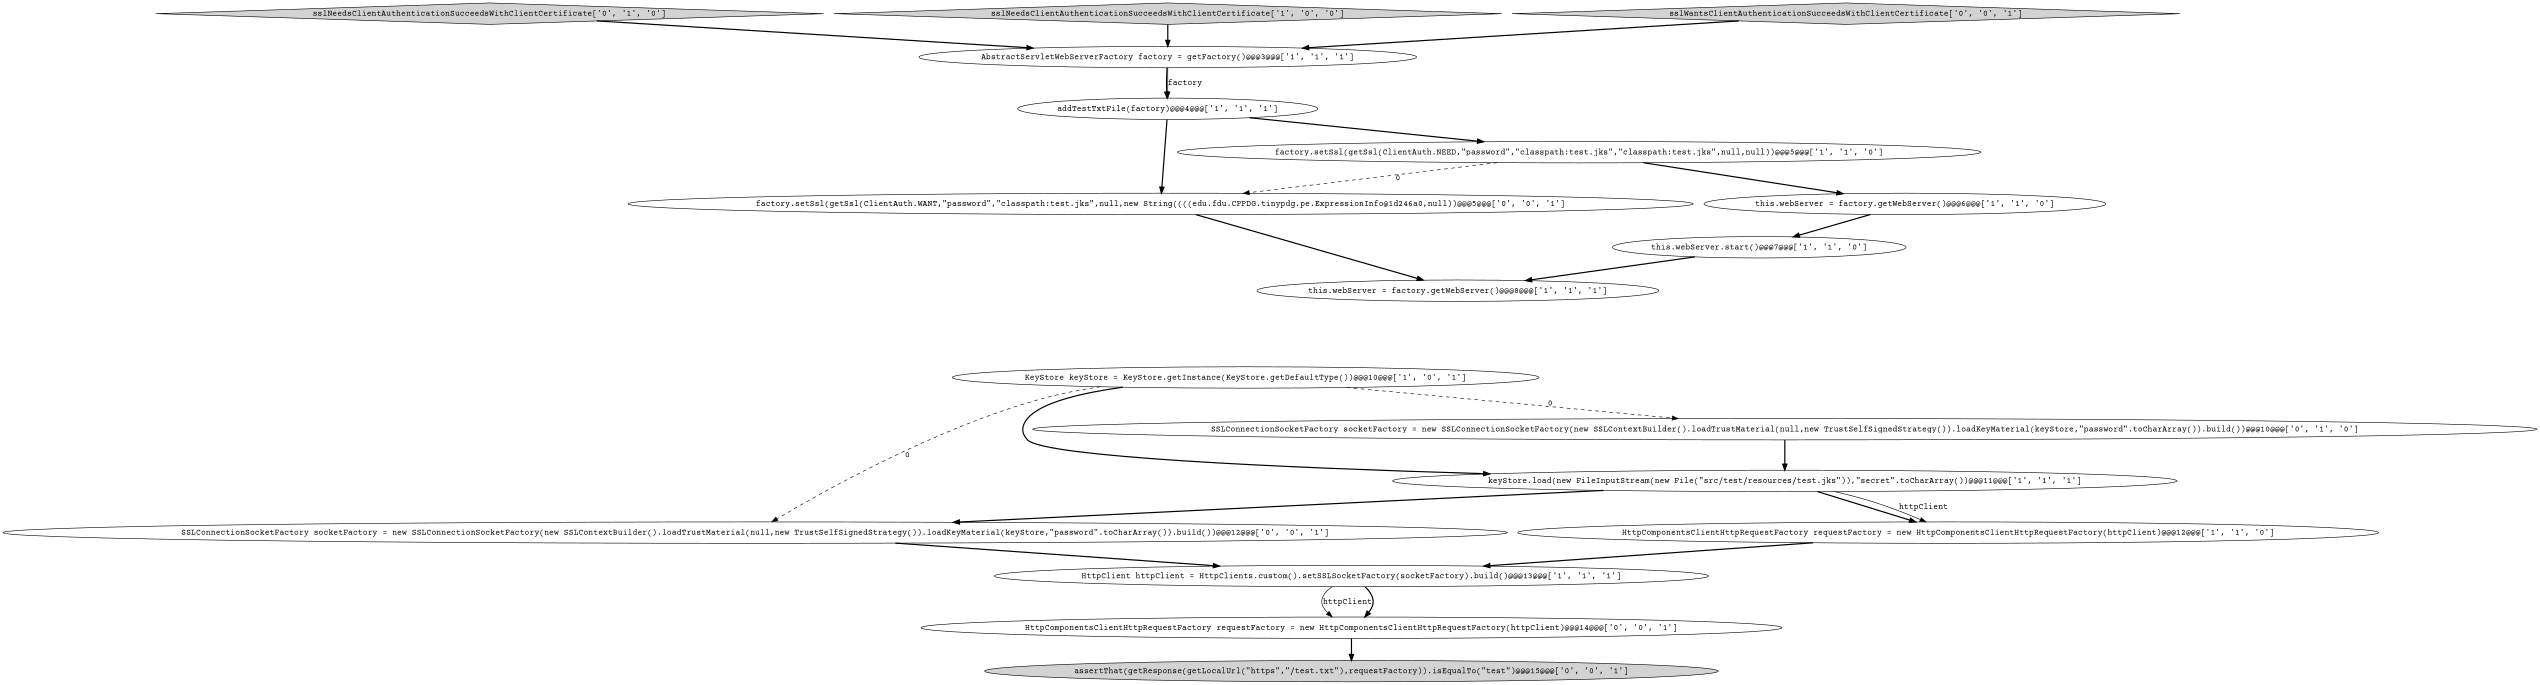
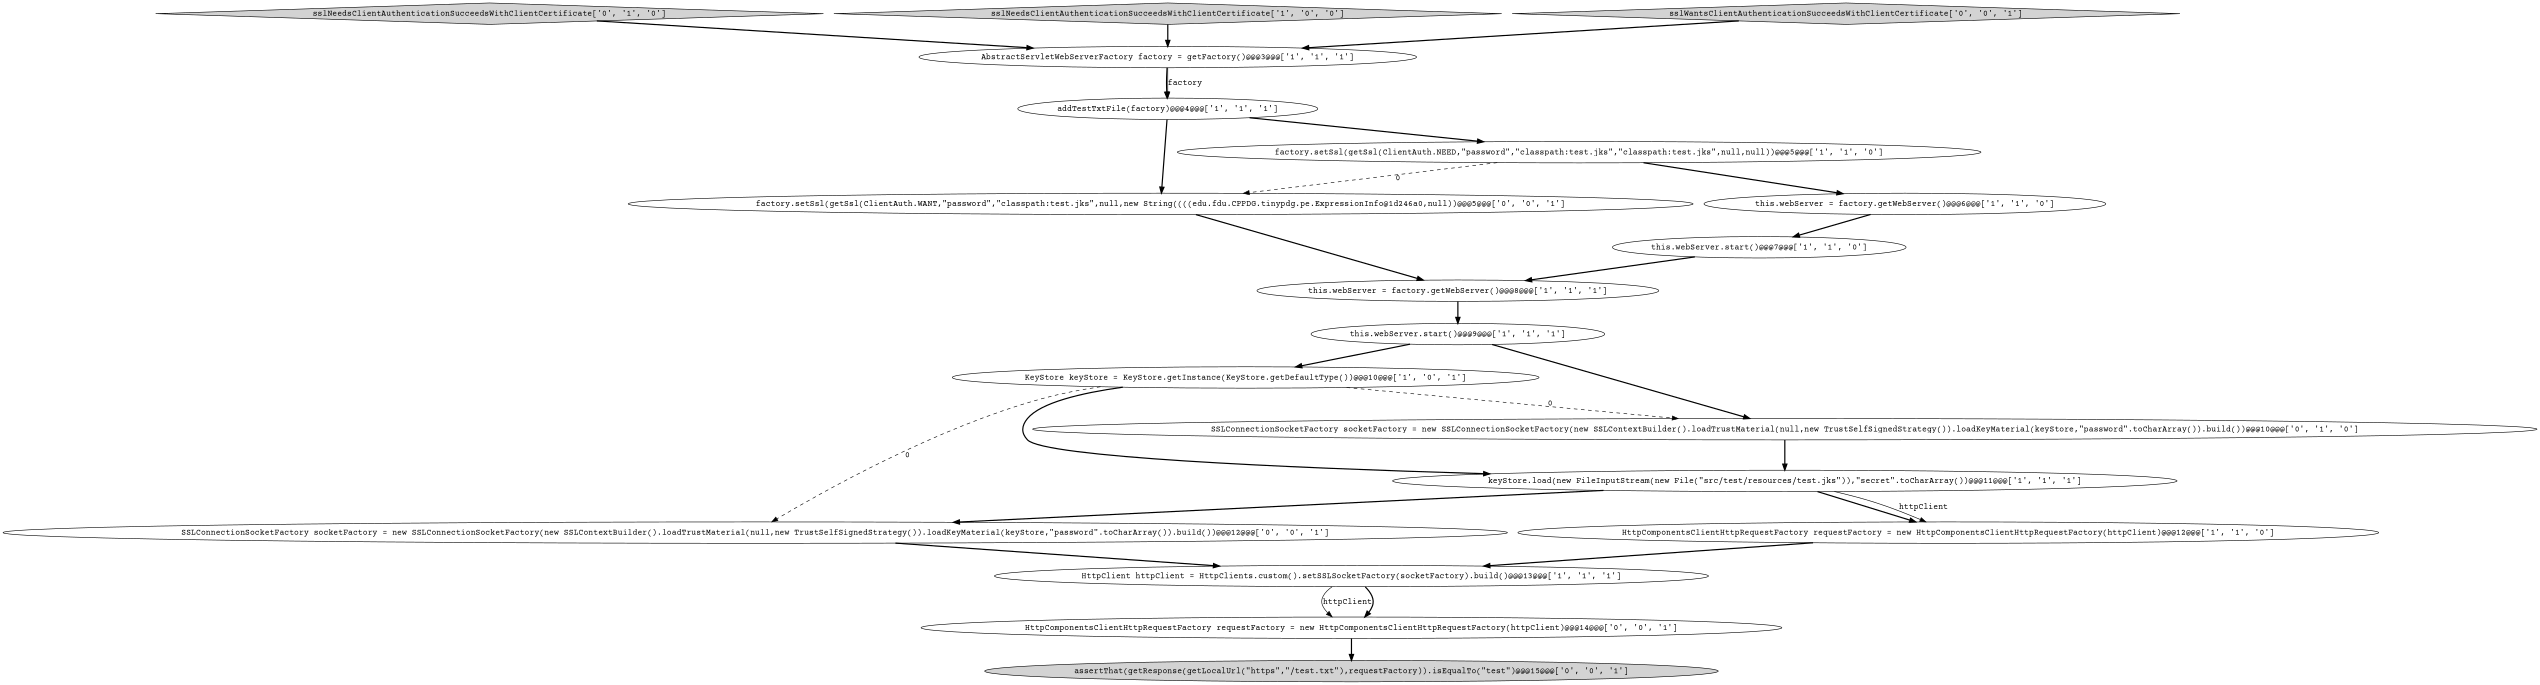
none -> (1458, 334)
